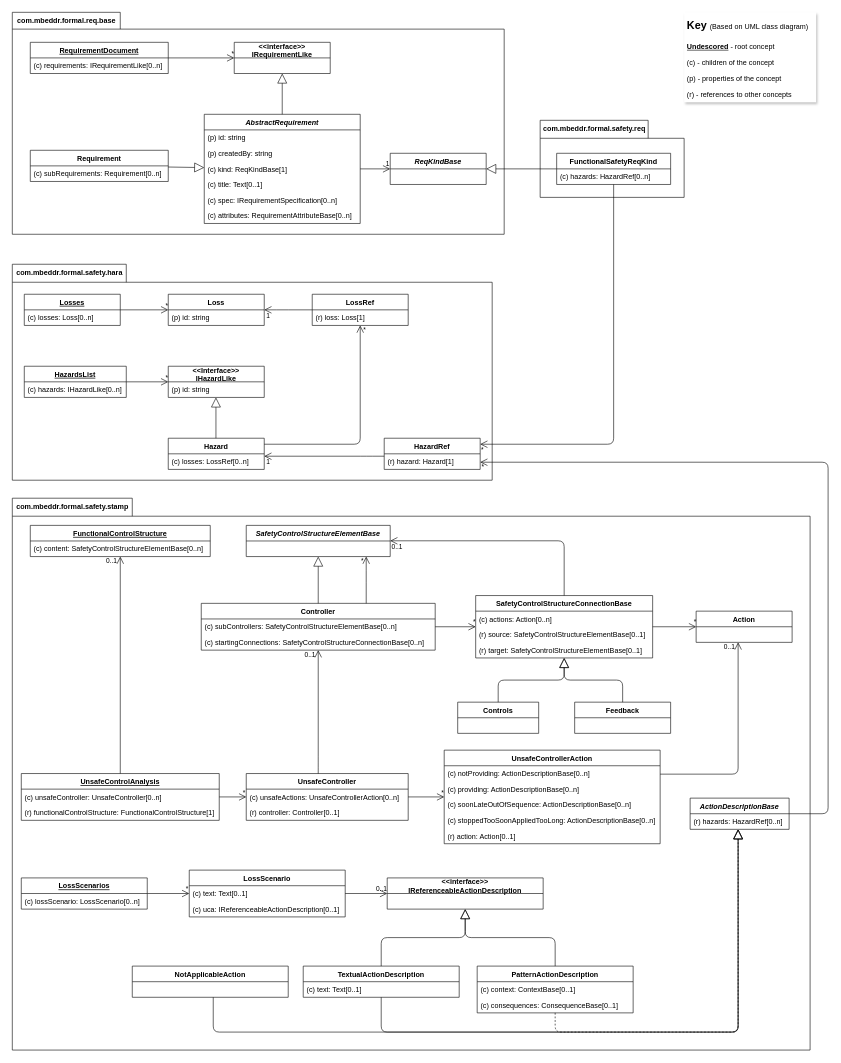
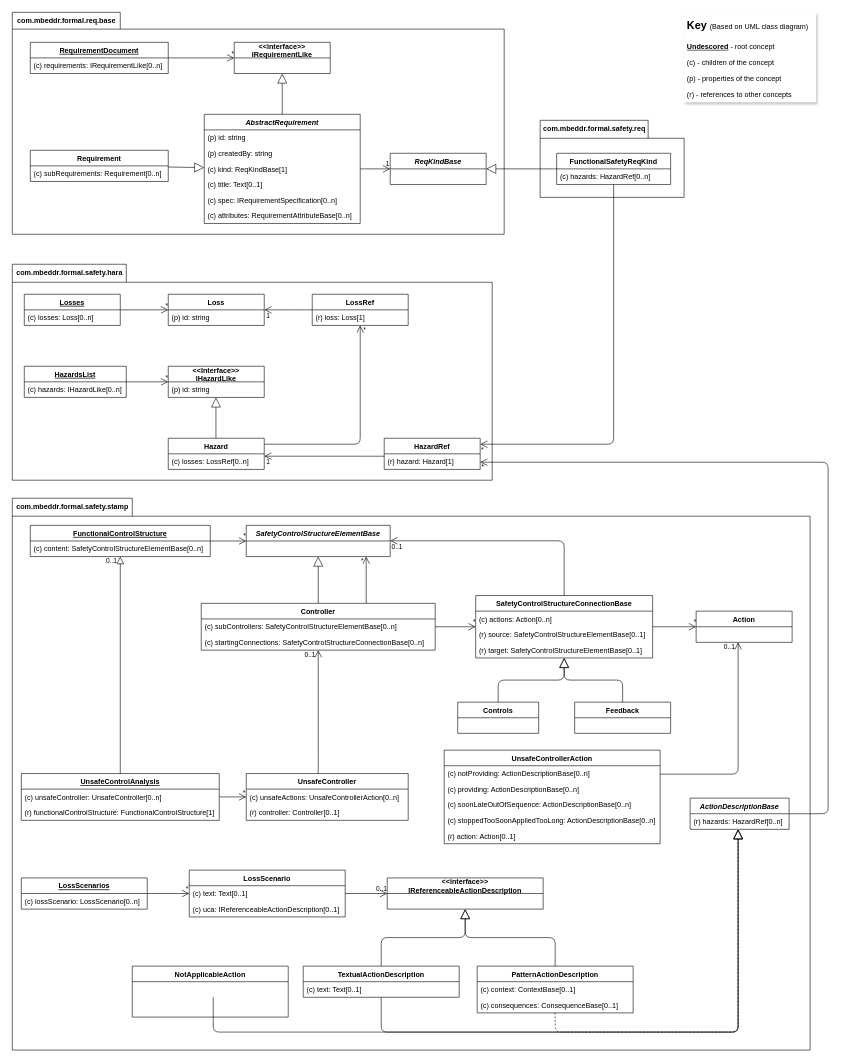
none -> (241, 541)
(120, 562) -> (120, 565)
(439, 797) -> none
(210, 982) -> (210, 992)
